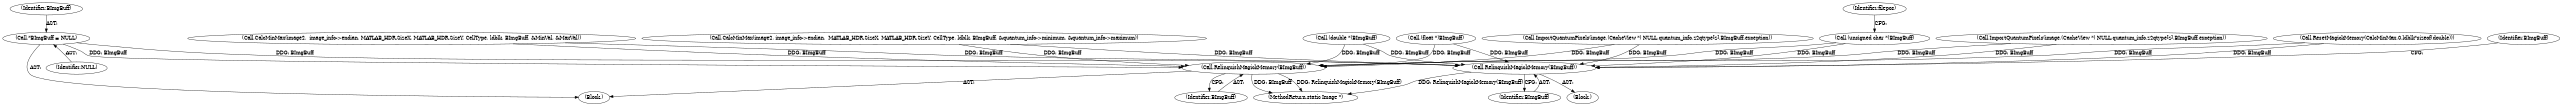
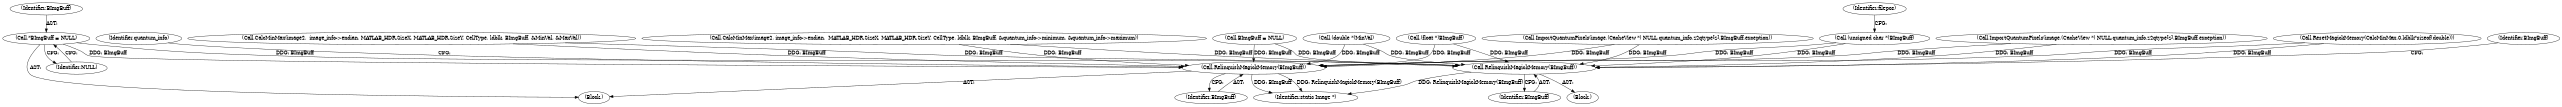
none -> (139, 38)
none -> (1255, 38)
(1346, 38) -> (1346, 38)
(72, 53) -> (72, 53)
none -> (46, 55)
(1306, 98) -> (1306, 98)
